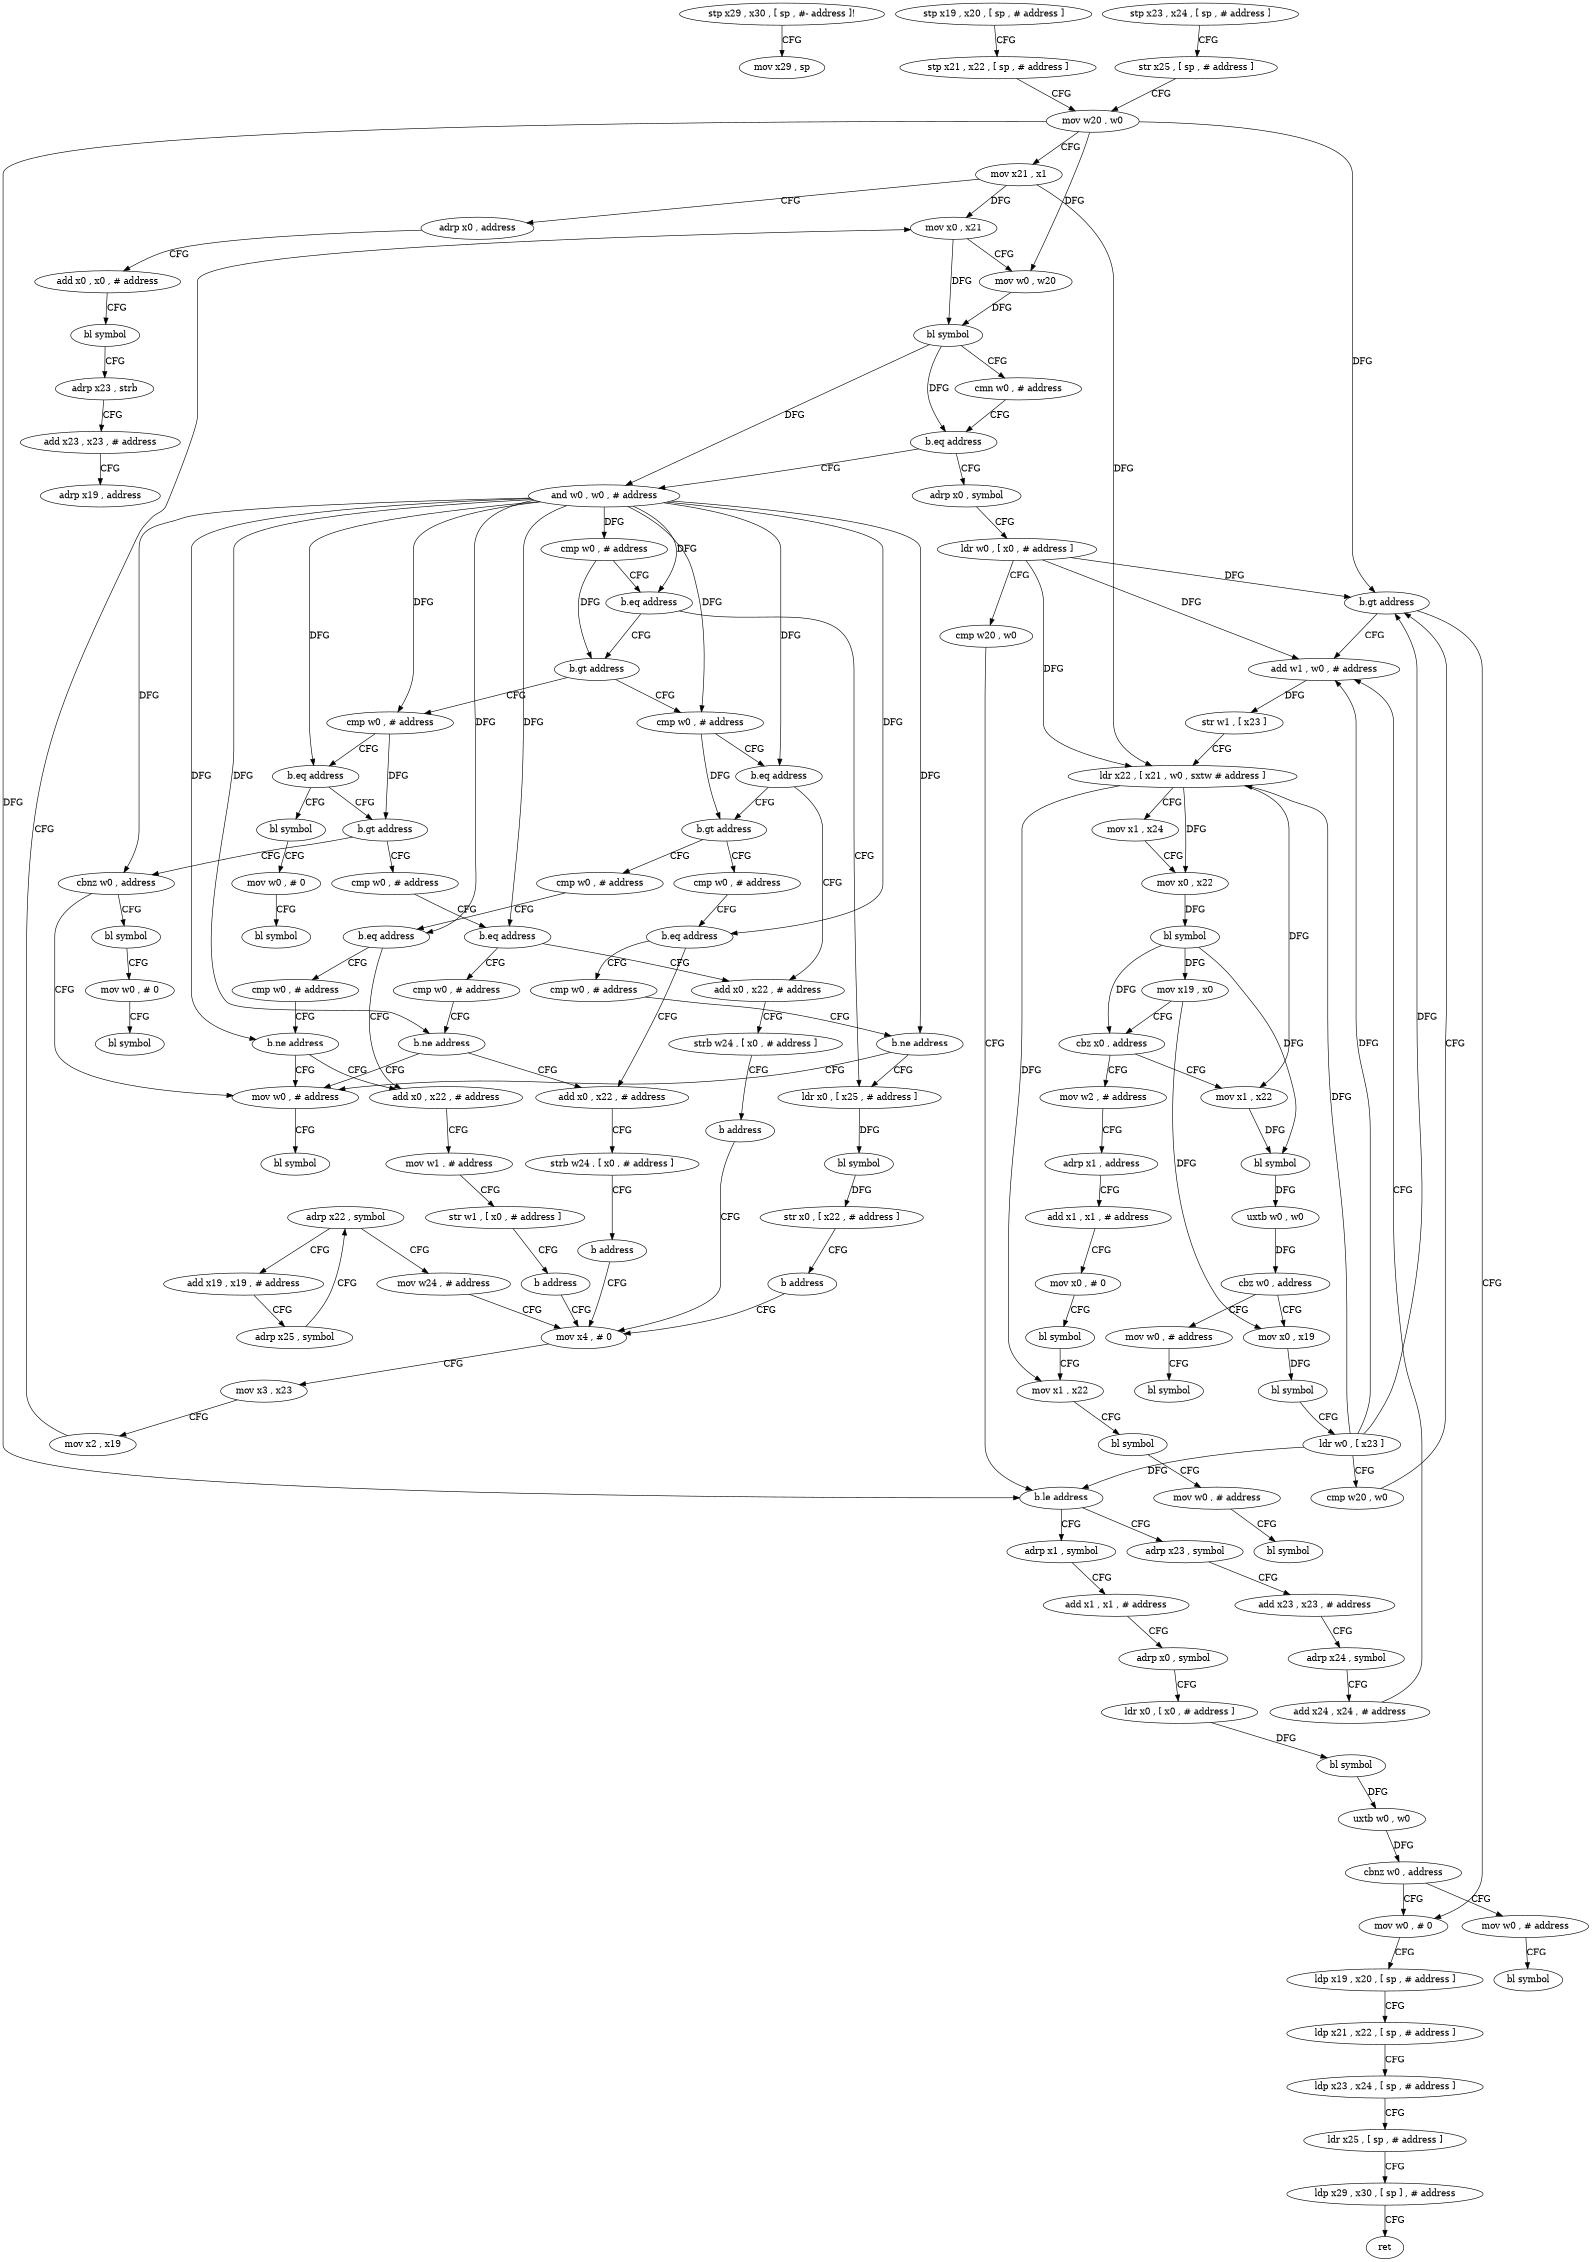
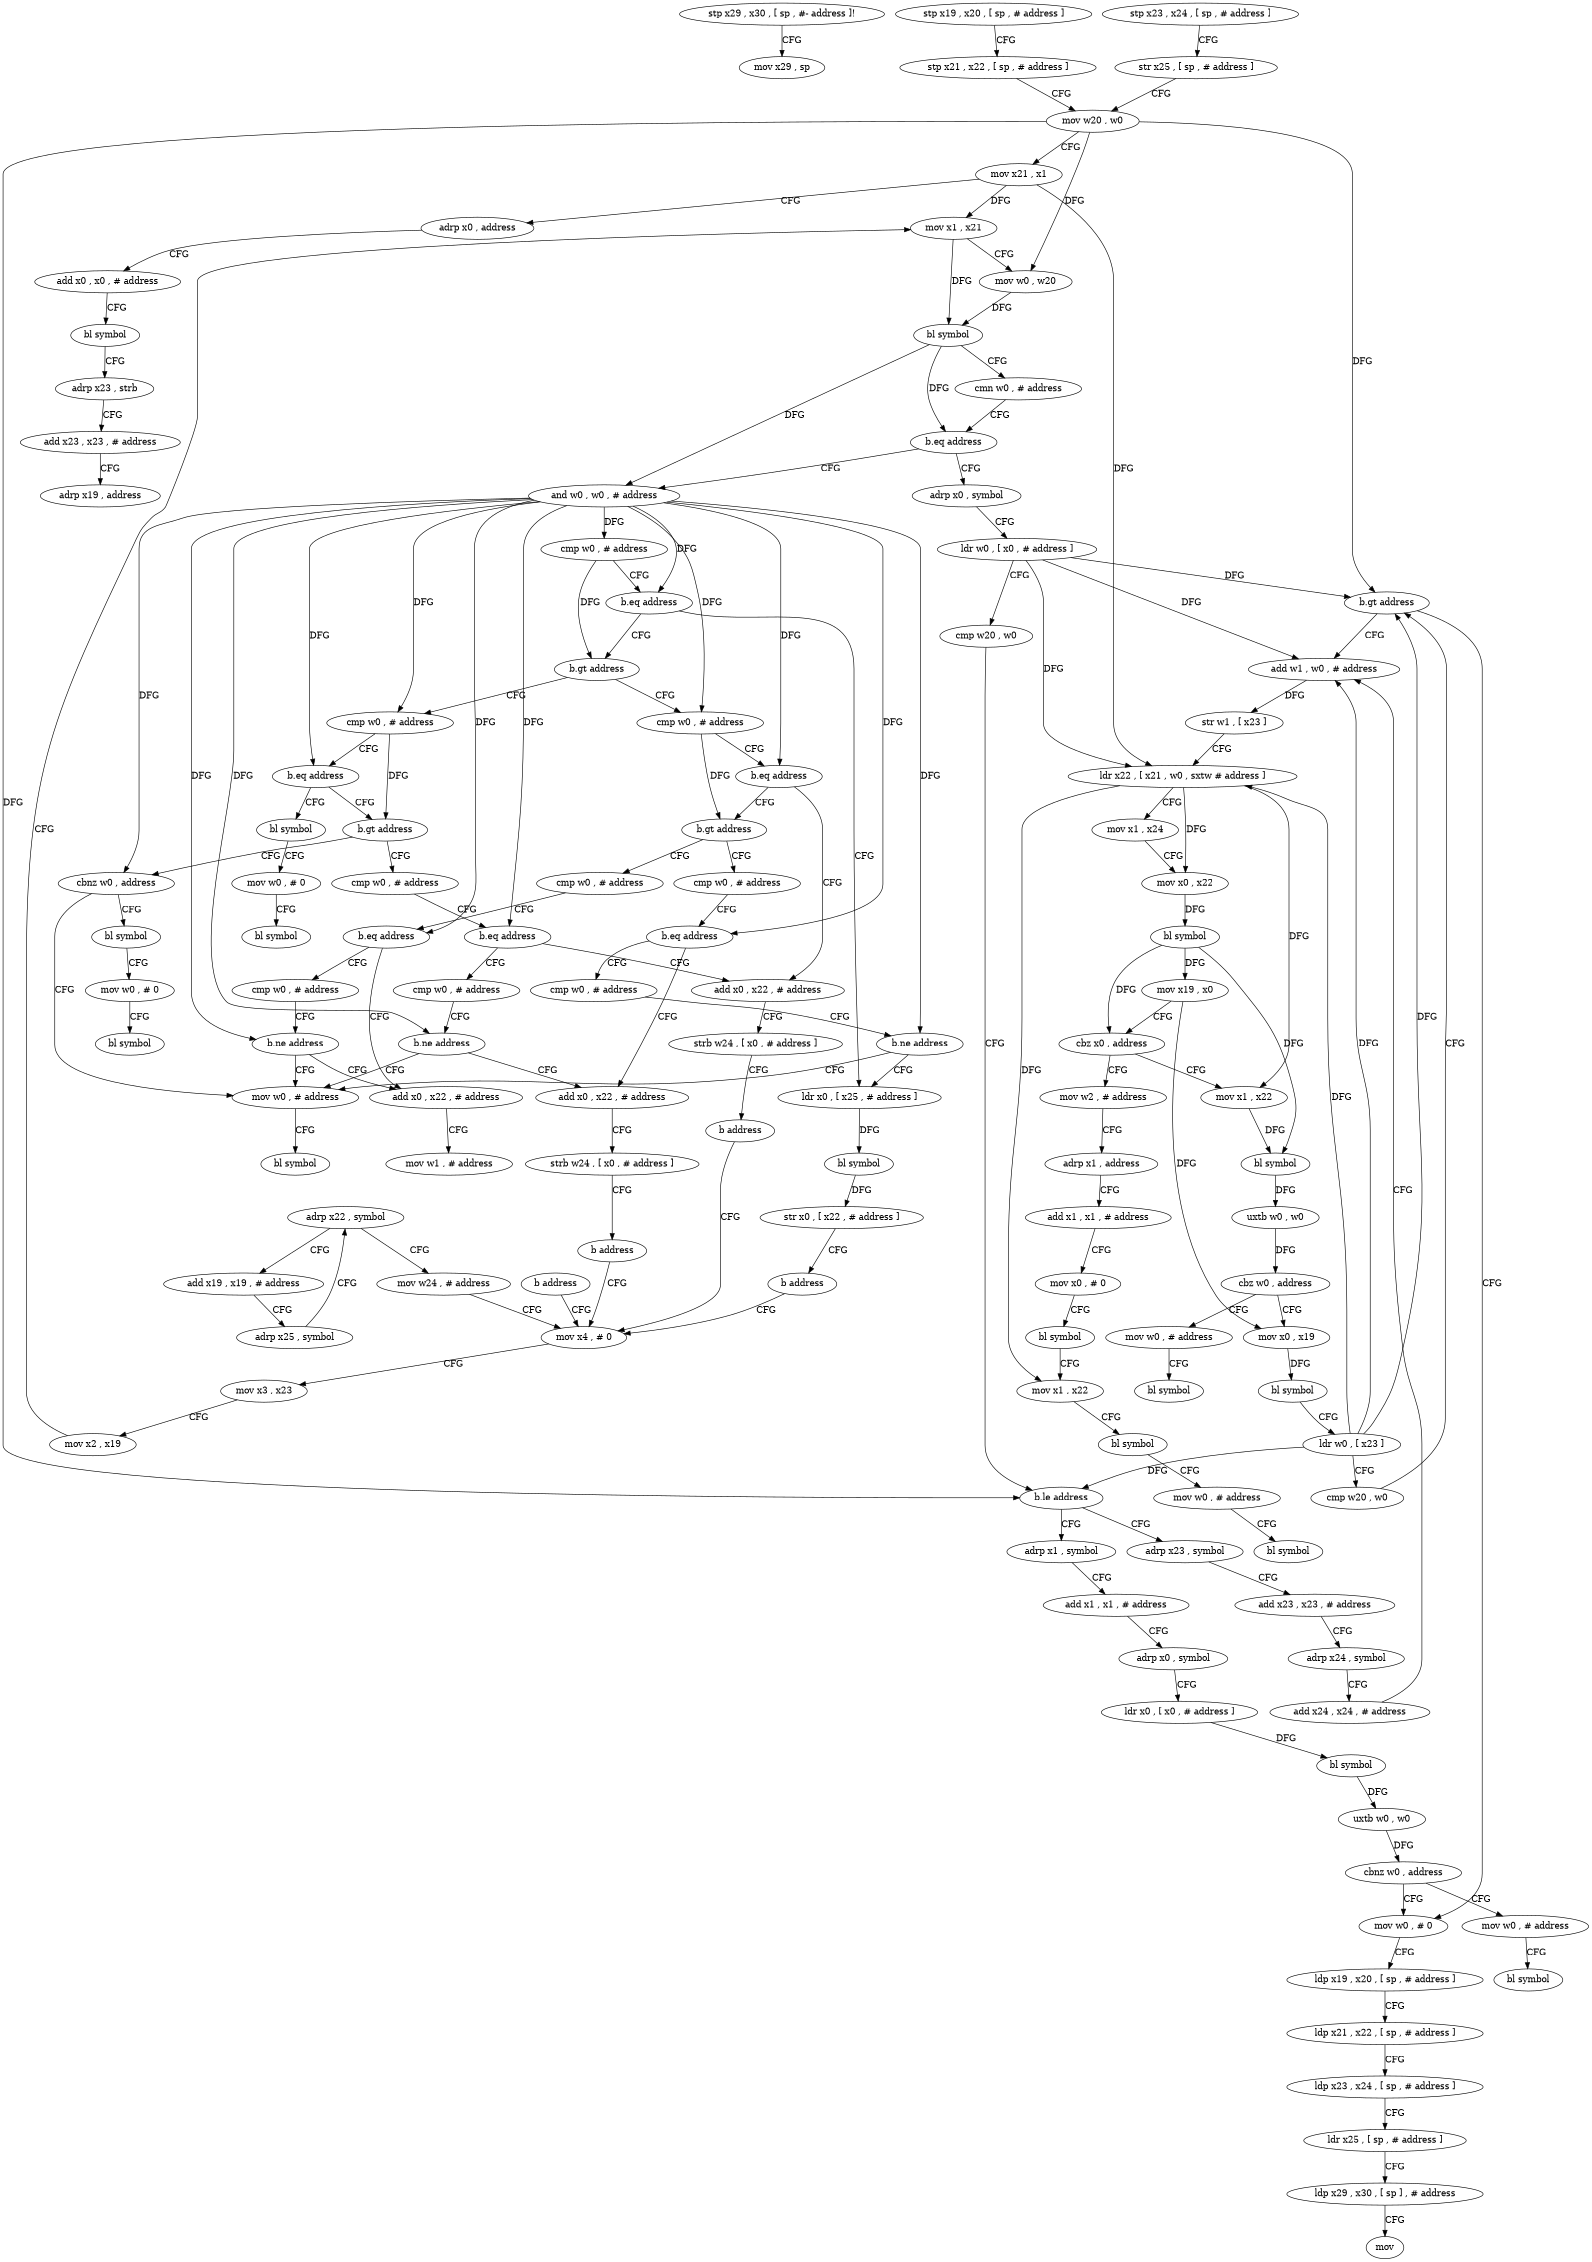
(954, 228) -> (954, 228)
(505, 1218) -> none
(1385, 2248) -> (1385, 2248)
